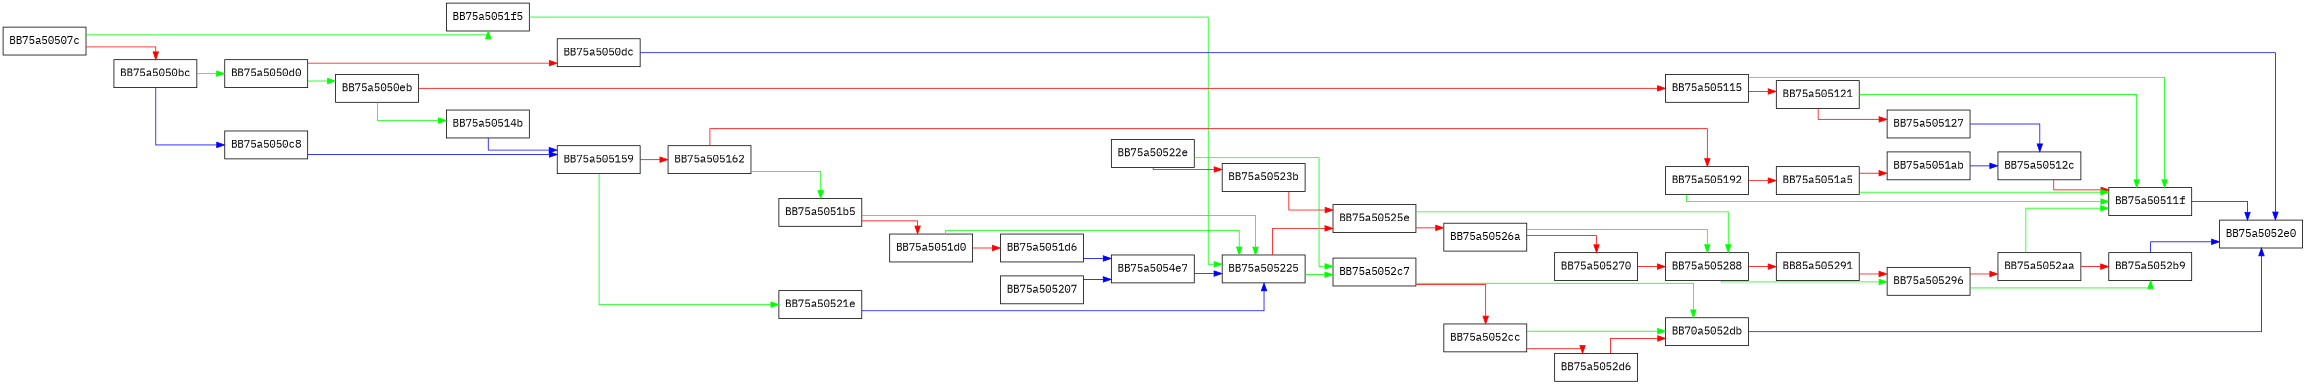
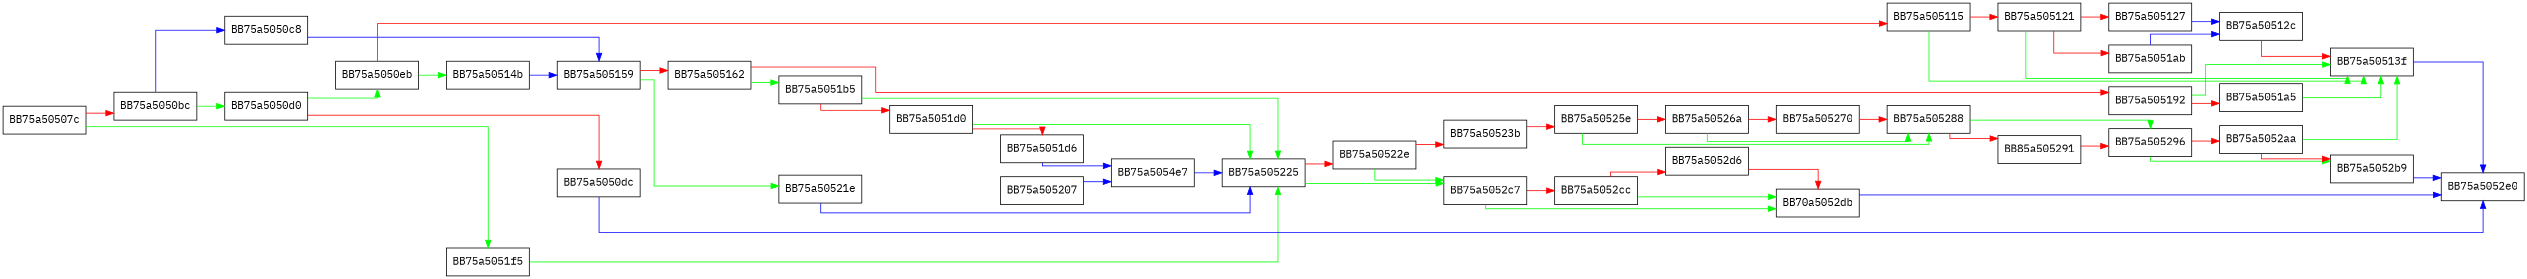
(1869, 173) -> (2066, 53)
(2150, 201) -> (2372, 62)
(1285, 228) -> (1315, 164)
